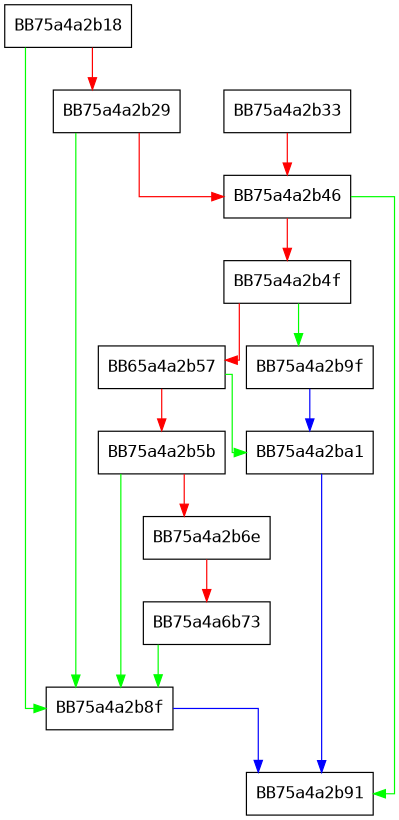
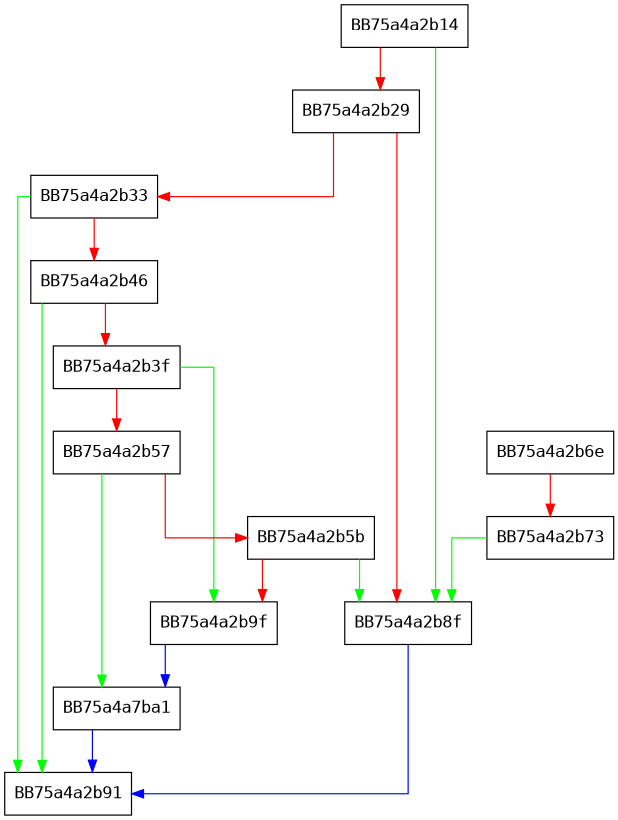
(68, 26) -> (405, 26)
(144, 197) -> (283, 197)
(287, 282) -> (117, 367)
(162, 367) -> (117, 453)
(76, 404) -> (397, 361)
(310, 453) -> (117, 708)
none -> (18, 472)
(184, 489) -> (262, 574)
(207, 623) -> (550, 538)
